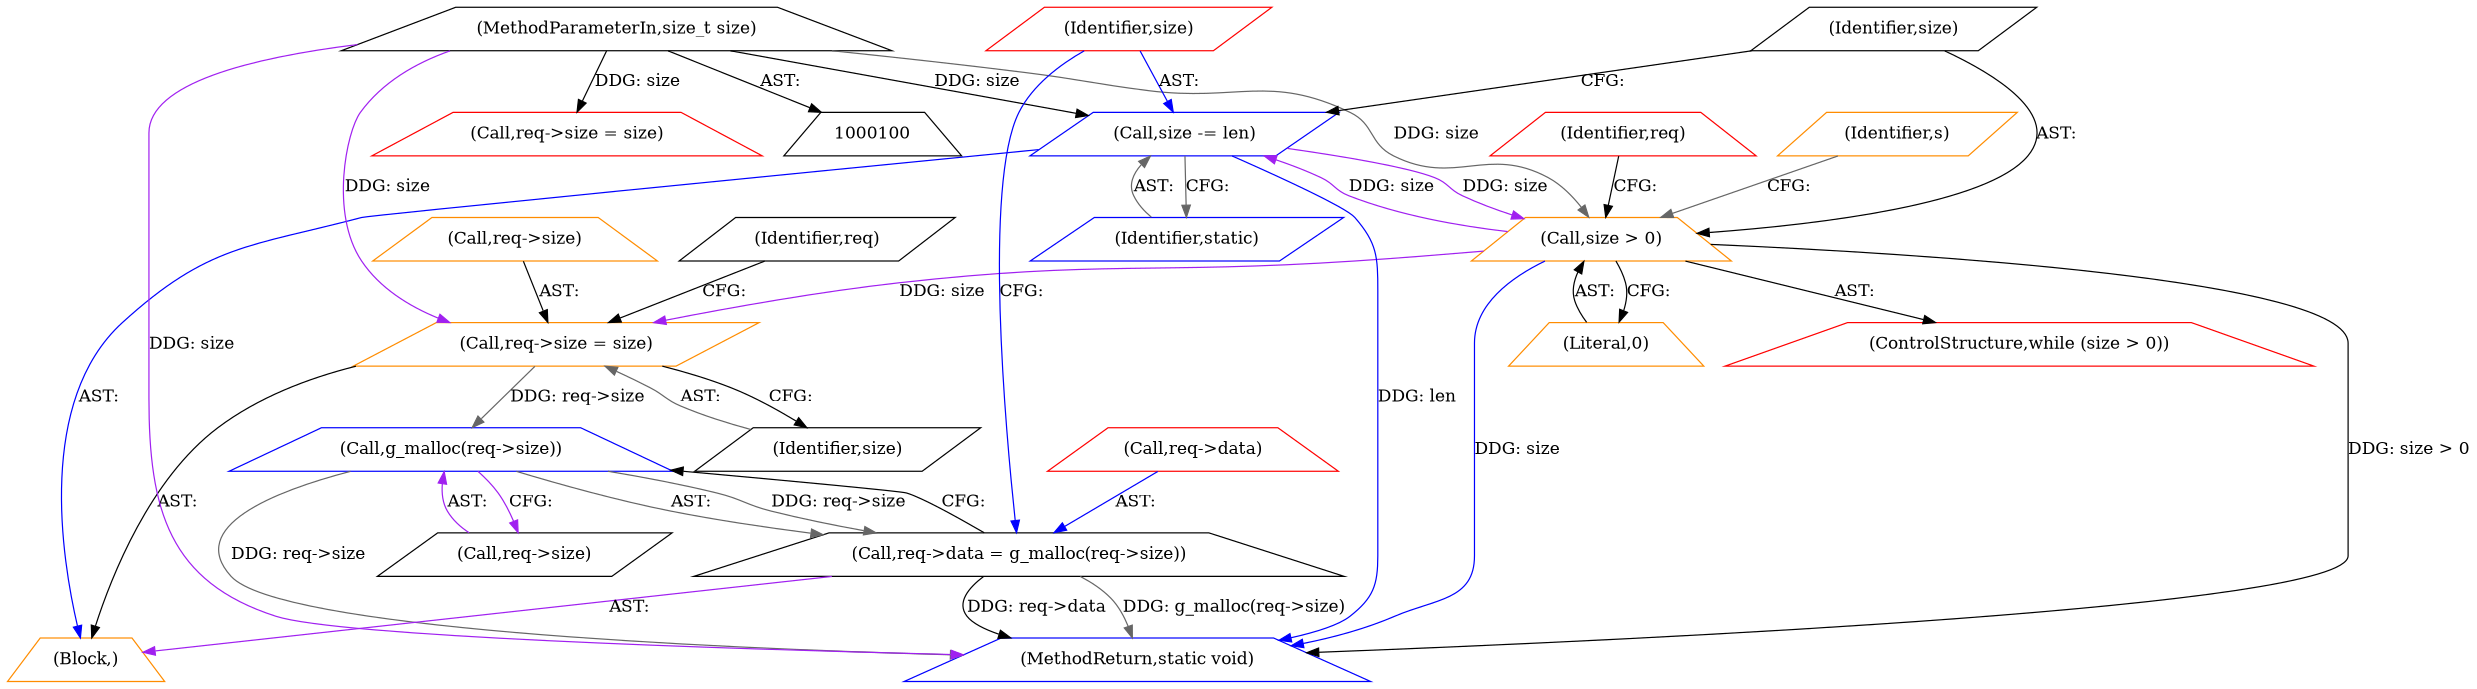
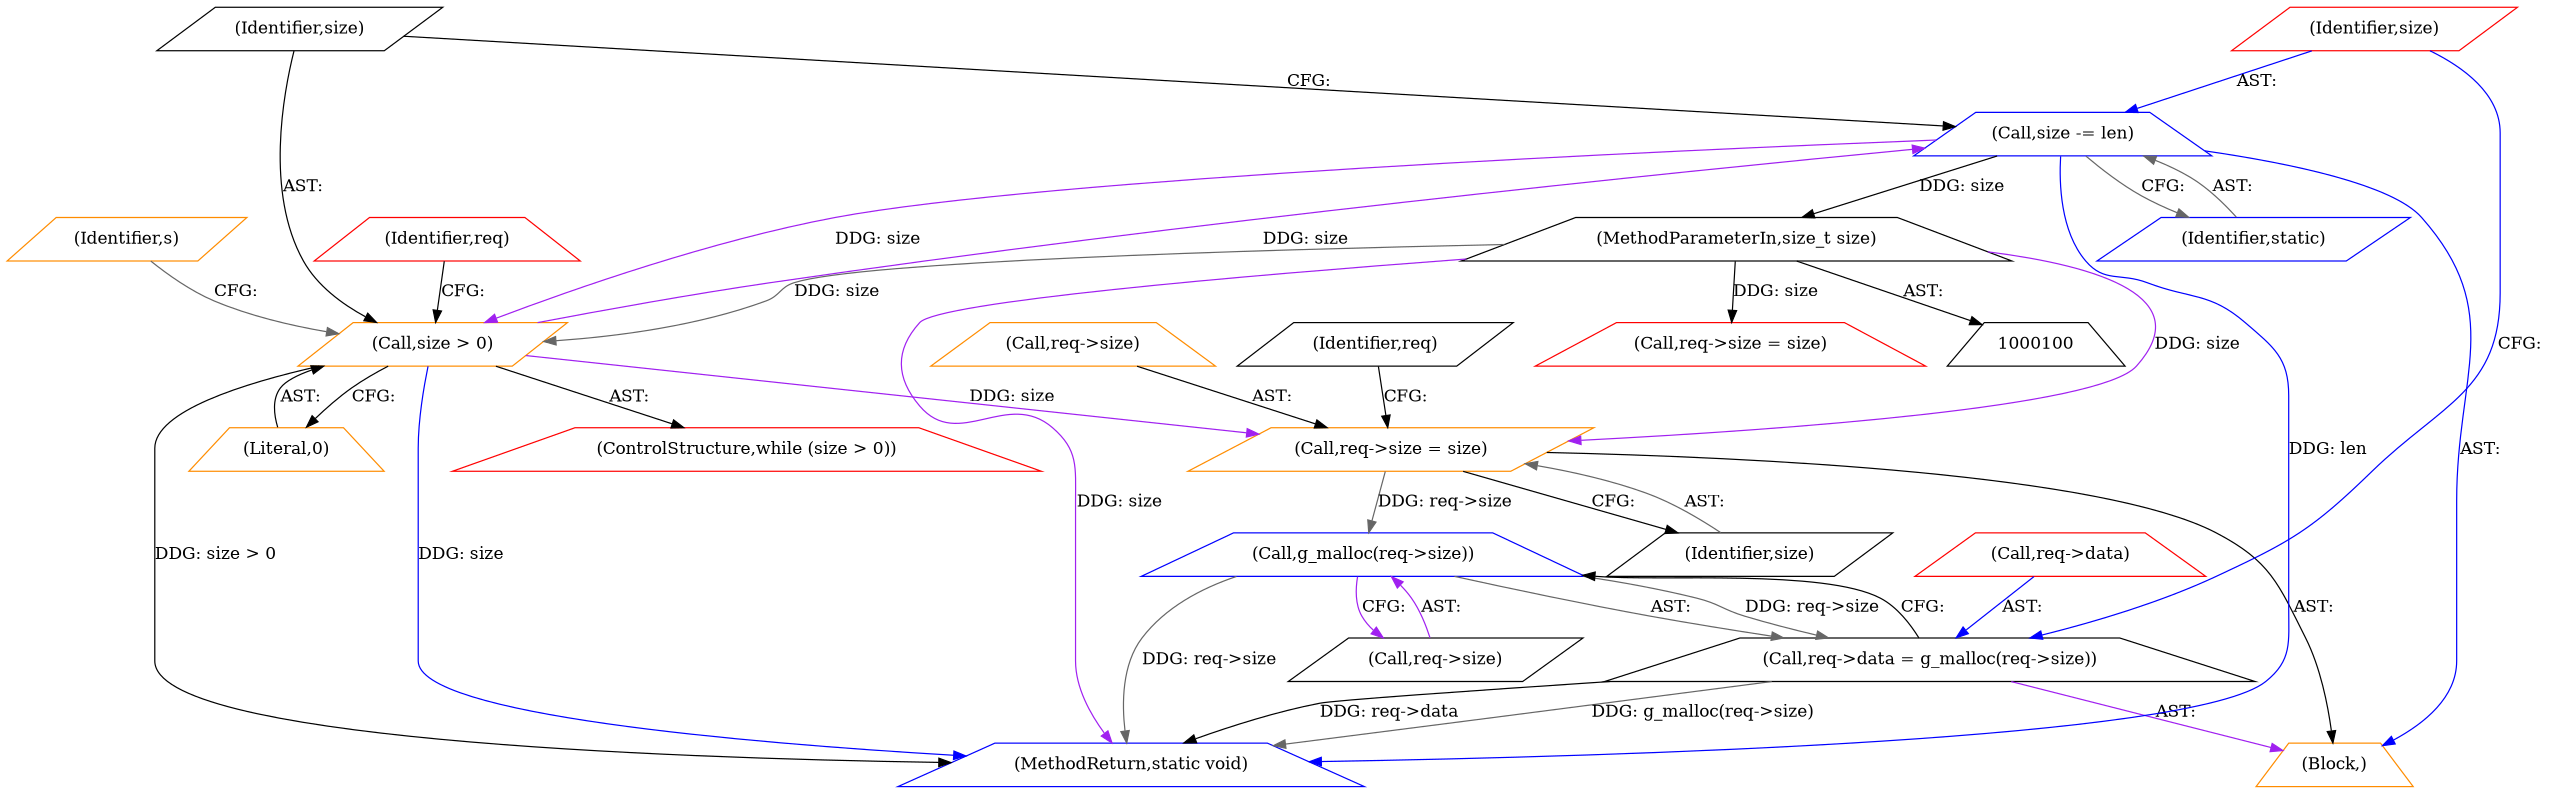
(903, 82) -> (1905, 185)
(1184, 134) -> (2063, 134)
(1601, 239) -> (433, 344)
